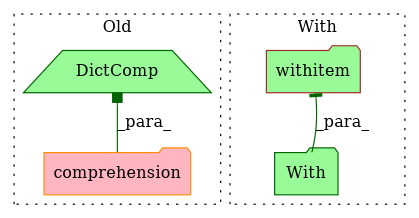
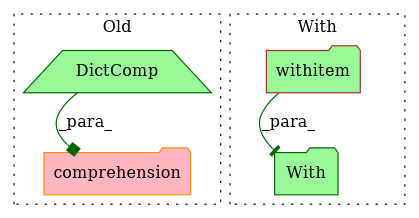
(316, 126) -> (260, 119)
(117, 129) -> (57, 117)
